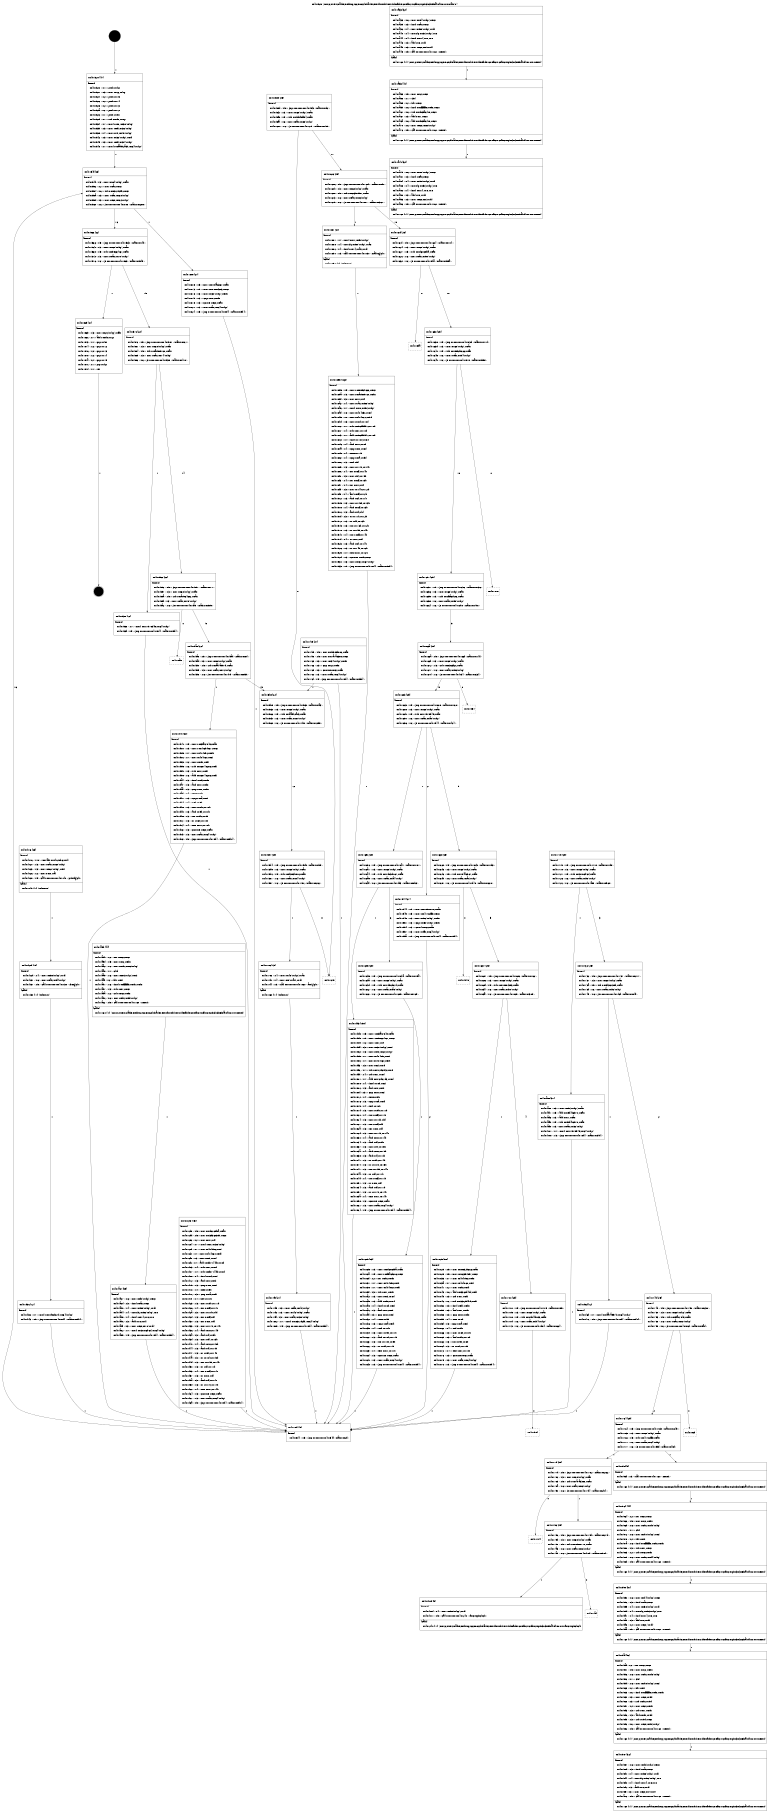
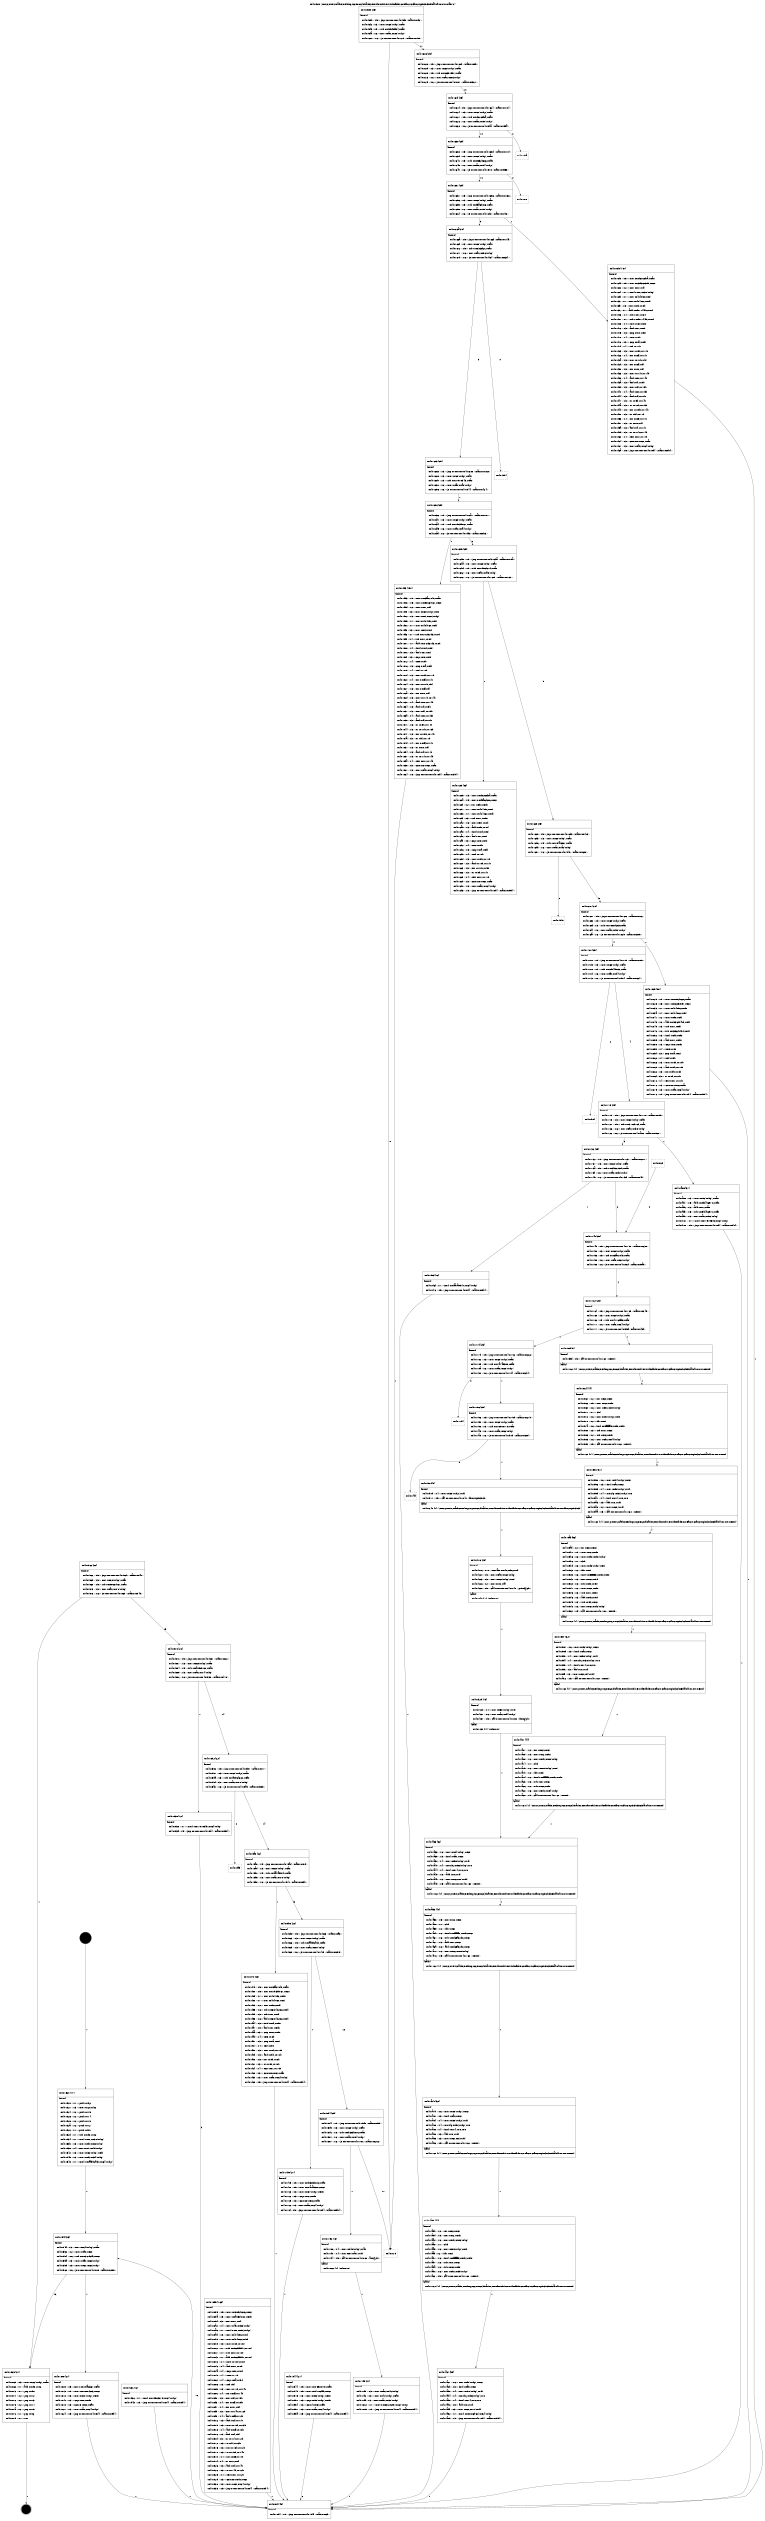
(115, 218) -> (43, 2318)
(354, 247) -> none
none -> (557, 267)
(206, 624) -> (264, 1824)
(261, 687) -> (294, 1902)
(311, 687) -> (311, 2062)
(445, 788) -> (521, 700)
(426, 810) -> none
(209, 869) -> (201, 2127)
none -> (622, 1041)
(51, 1149) -> (501, 1785)
(353, 1321) -> (394, 1513)
(685, 1379) -> (641, 1199)
(363, 1399) -> none
(654, 1411) -> (618, 1283)
none -> (501, 1534)
none -> (589, 1773)
none -> (499, 2186)
